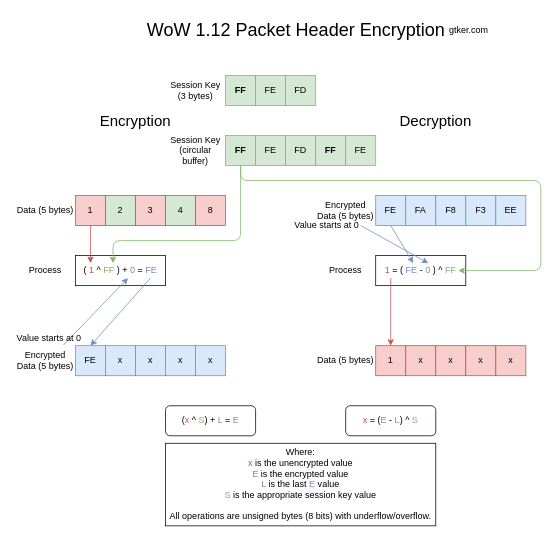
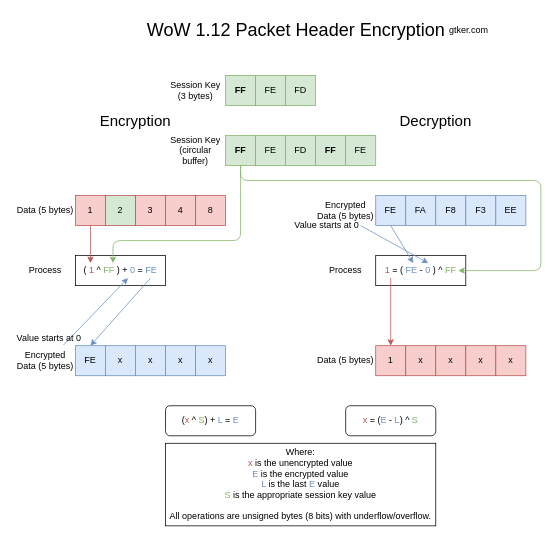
(180, 210) -> (180, 210)
